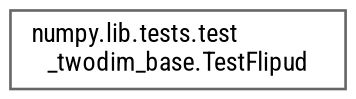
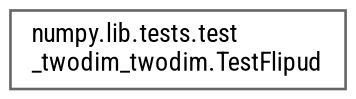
(178, 50) -> (178, 50)
